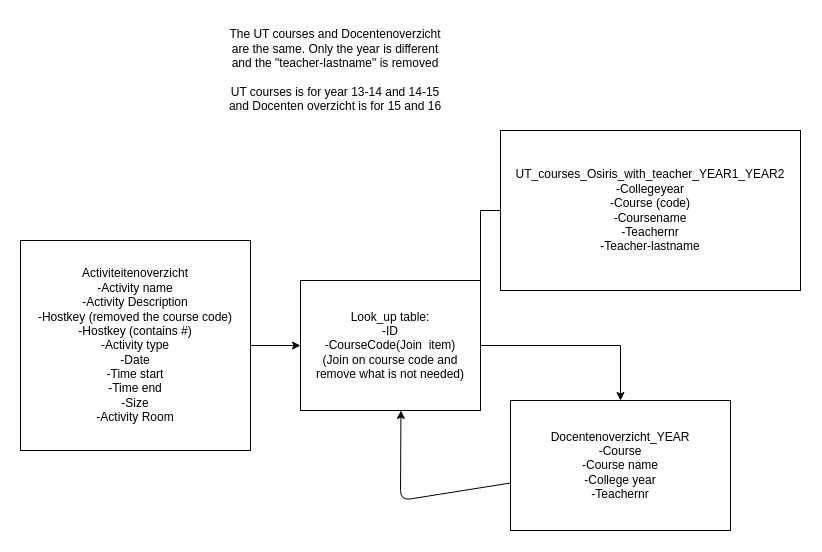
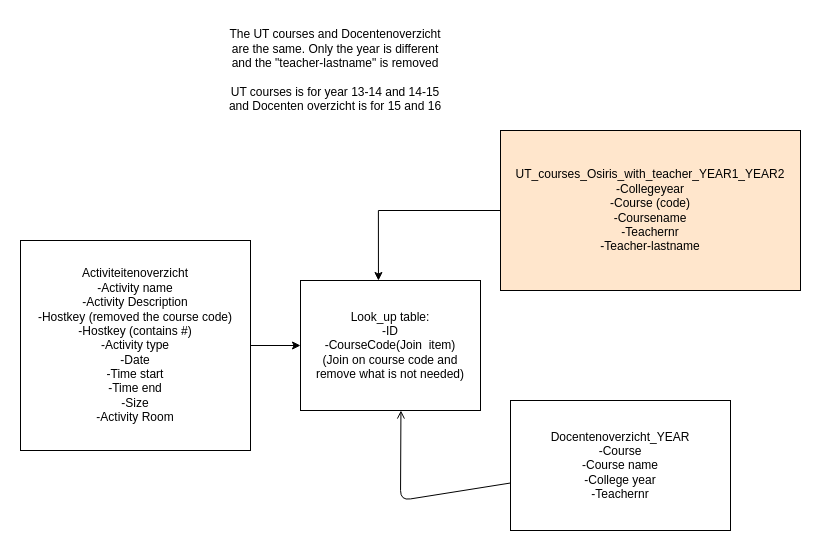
(651, 211) -> (651, 211)
(574, 346) -> (399, 211)
(401, 419) -> (401, 417)
